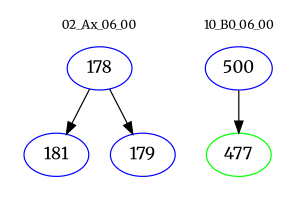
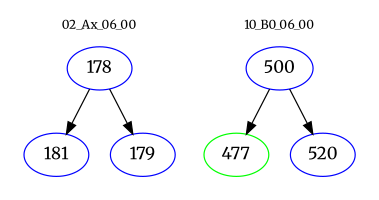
none -> (323, 155)
